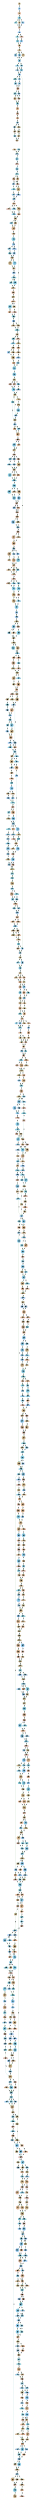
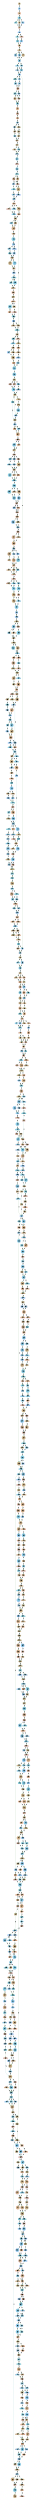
none -> (17, 145)
